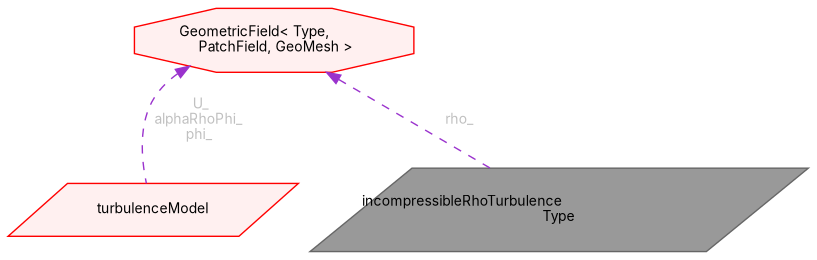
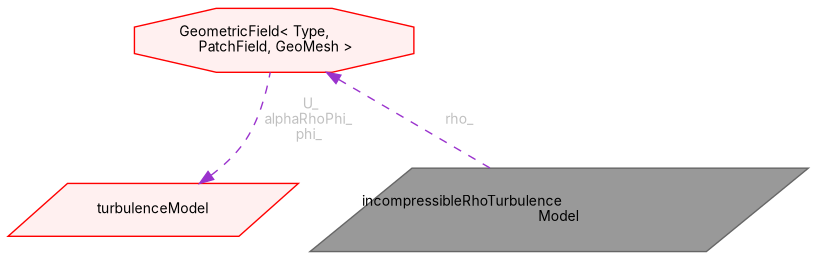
(145, 123) -> (251, 130)
(559, 210) -> (559, 210)
